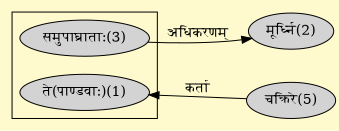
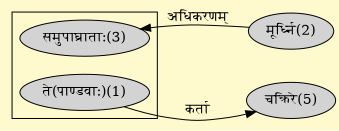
(195, 43) -> (200, 25)
(203, 97) -> (185, 120)
